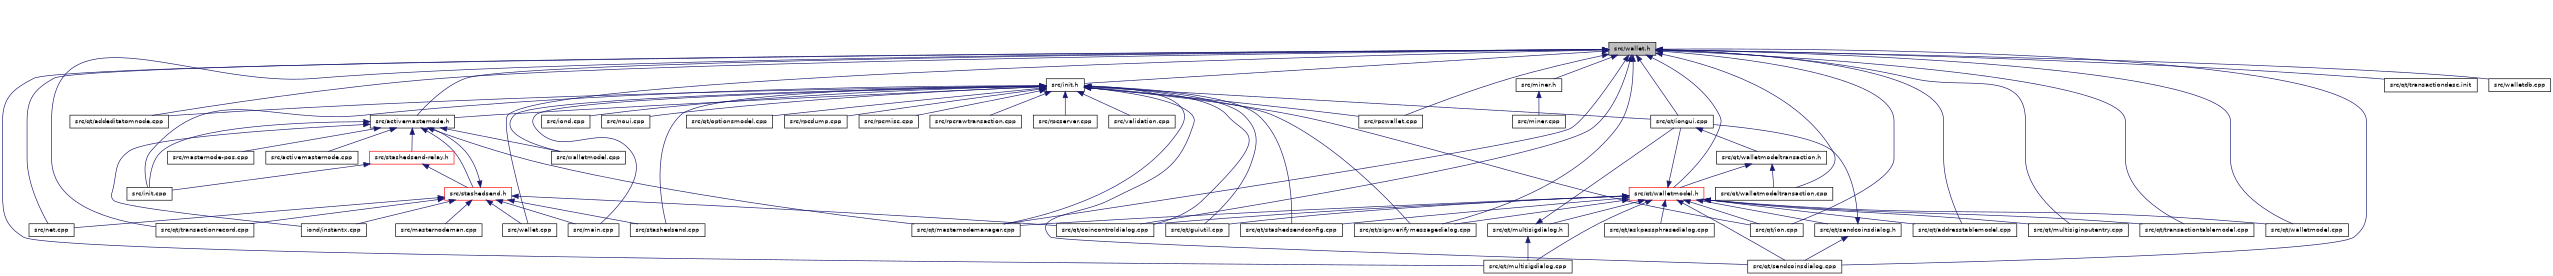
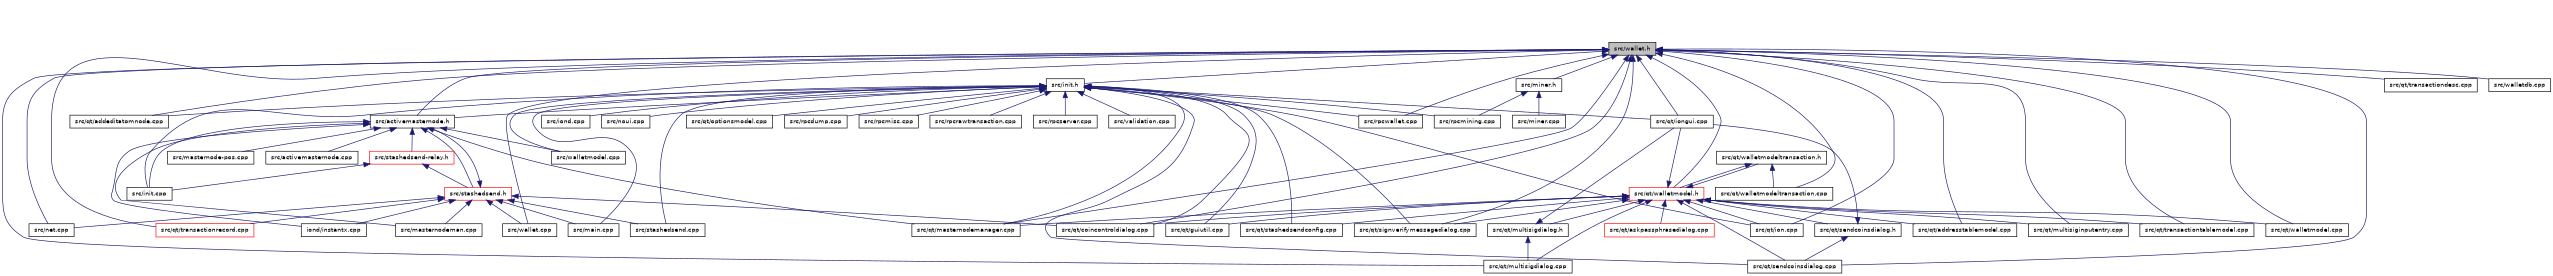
(2431, 85) -> (2431, 85)
none -> (1467, 122)
(1730, 141) -> (1725, 175)
none -> (119, 197)
(205, 230) -> (205, 230)
(1659, 230) -> (1659, 230)
